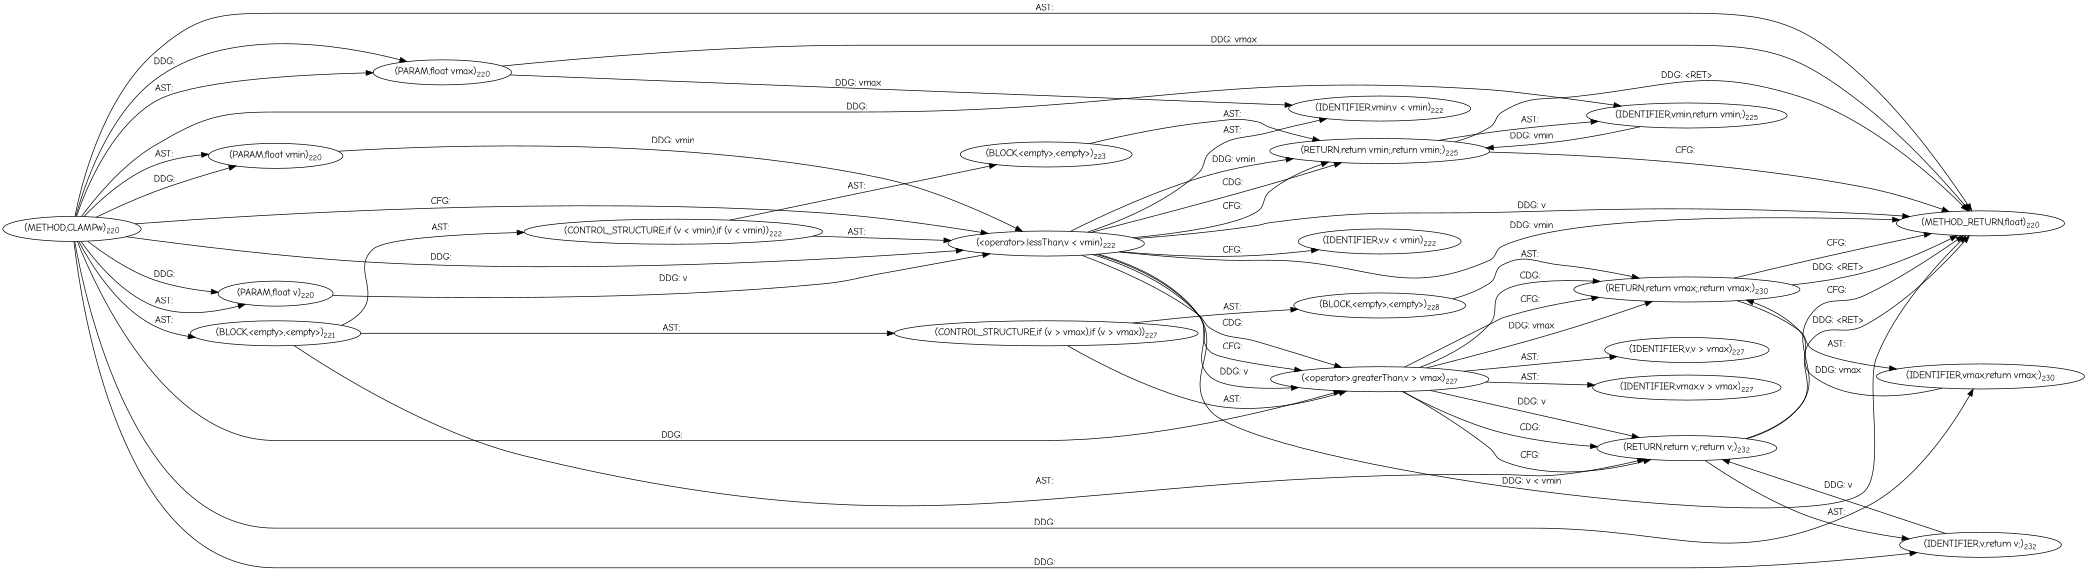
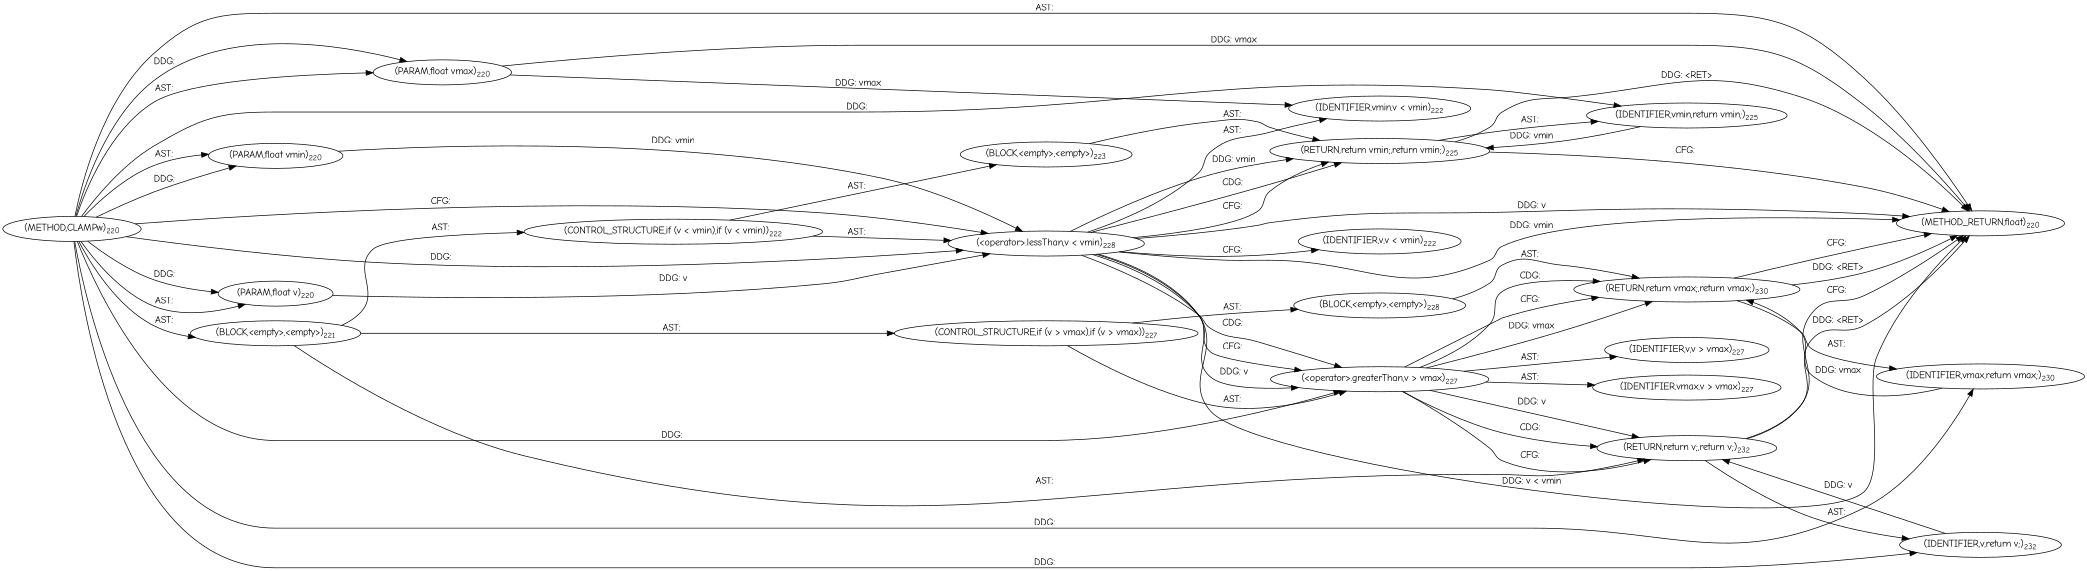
(1109, 242) -> (1109, 242)
